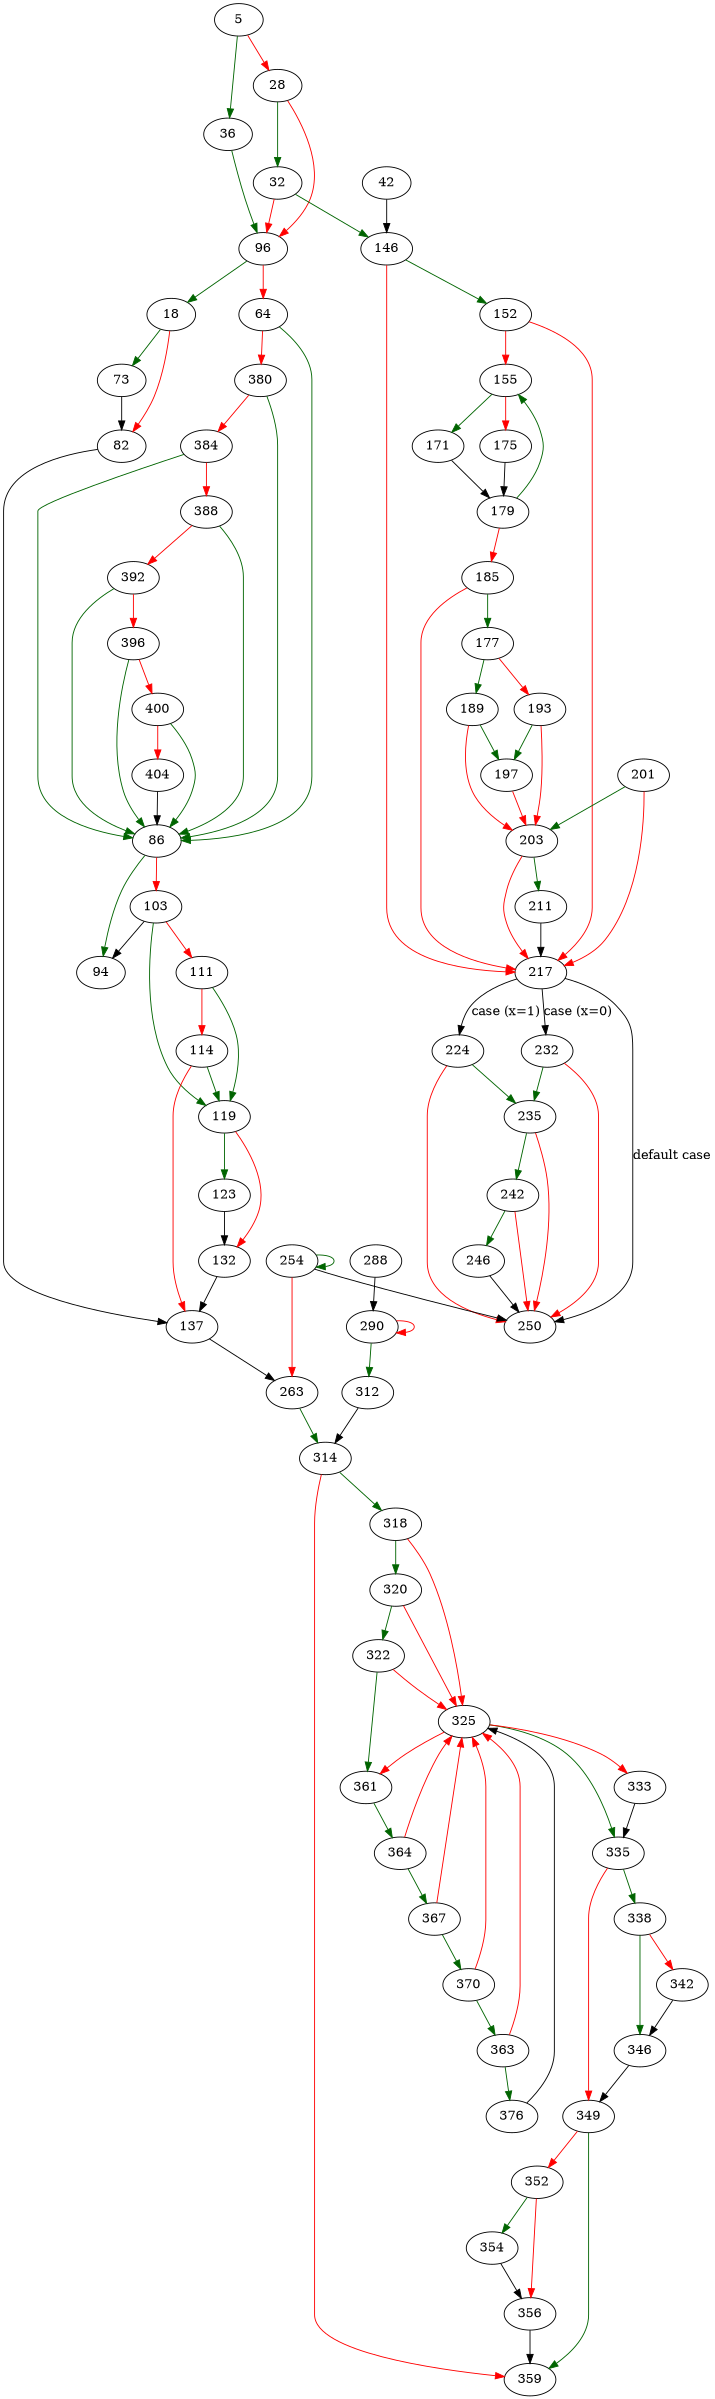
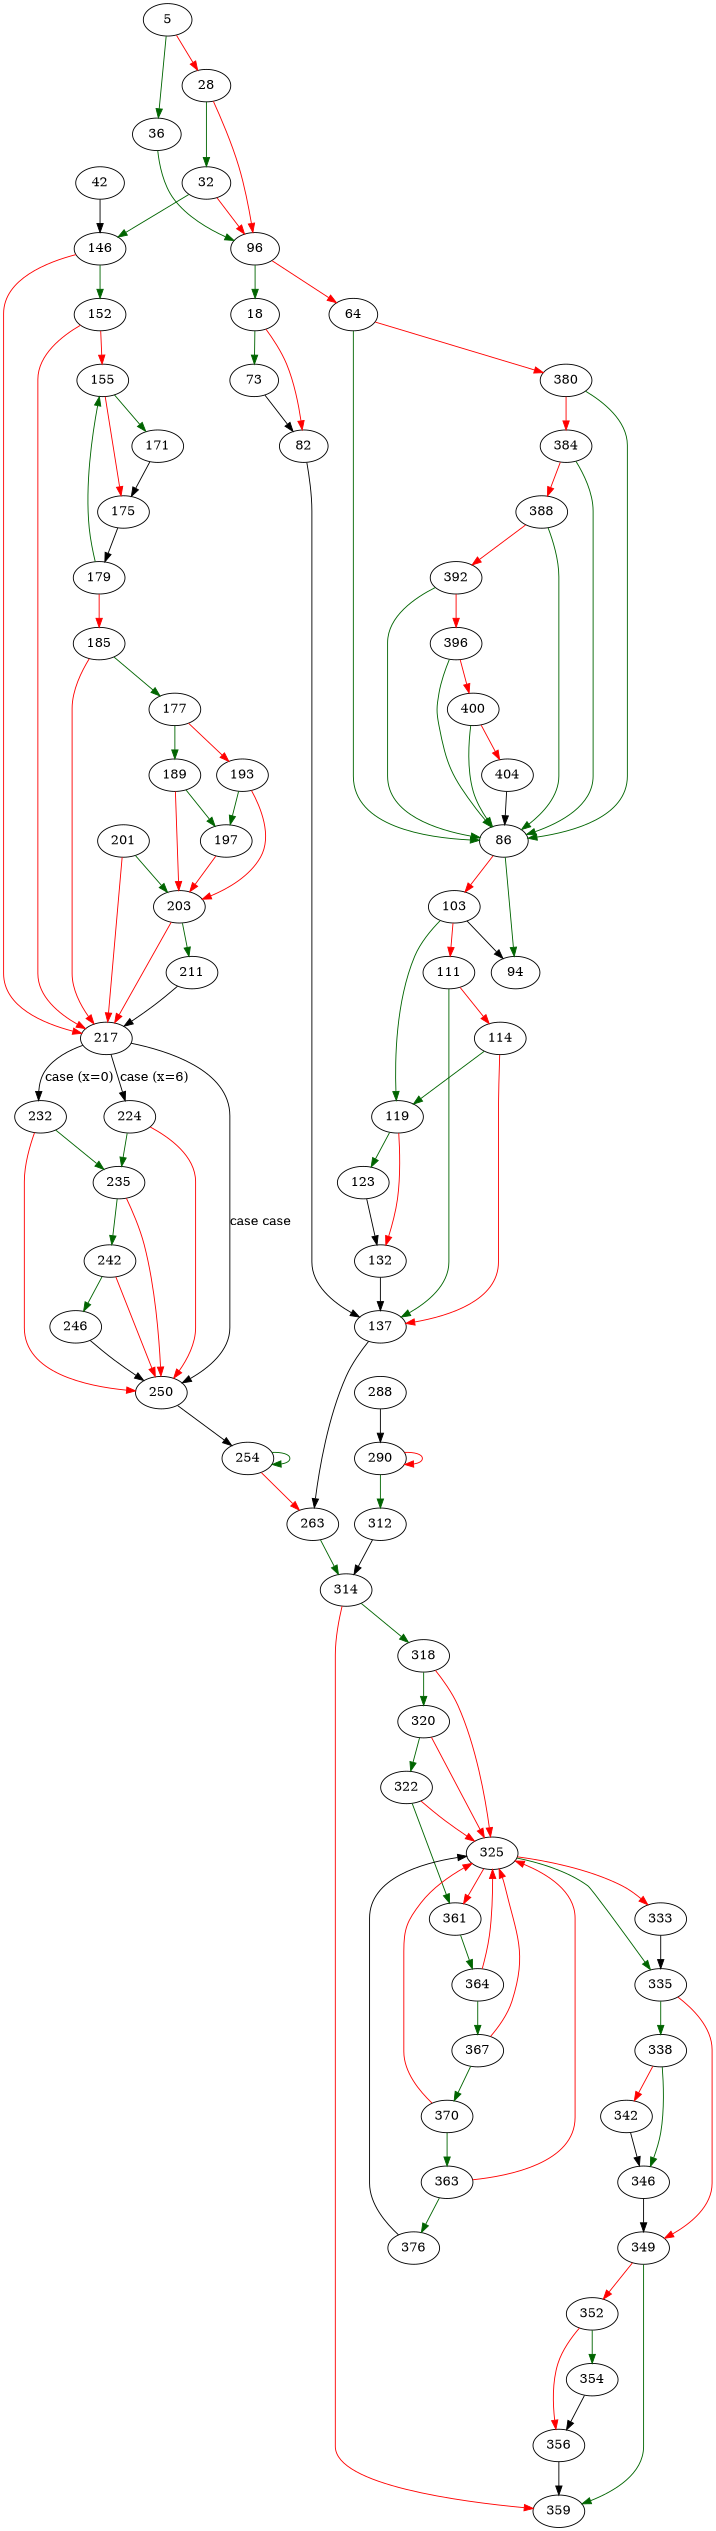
(467, 476) -> (143, 475)
(506, 1012) -> (154, 1078)
(237, 1037) -> (449, 1159)
(672, 1156) -> (261, 1222)
(406, 1295) -> (201, 1423)
